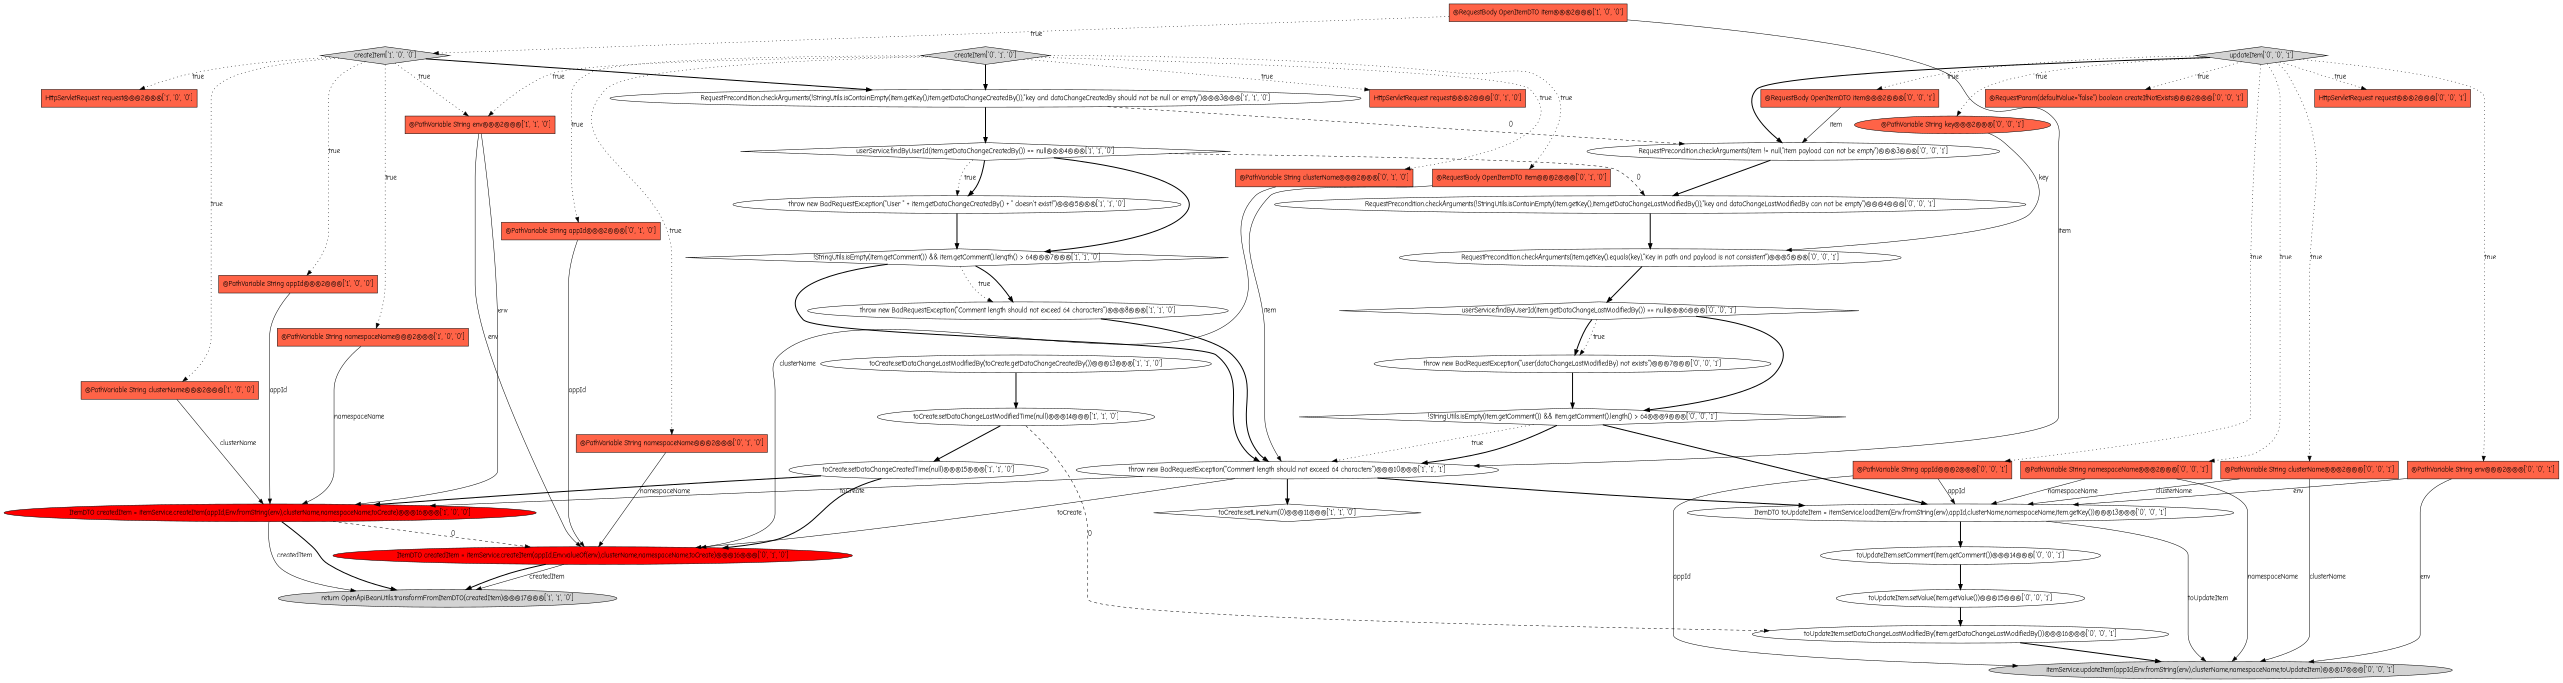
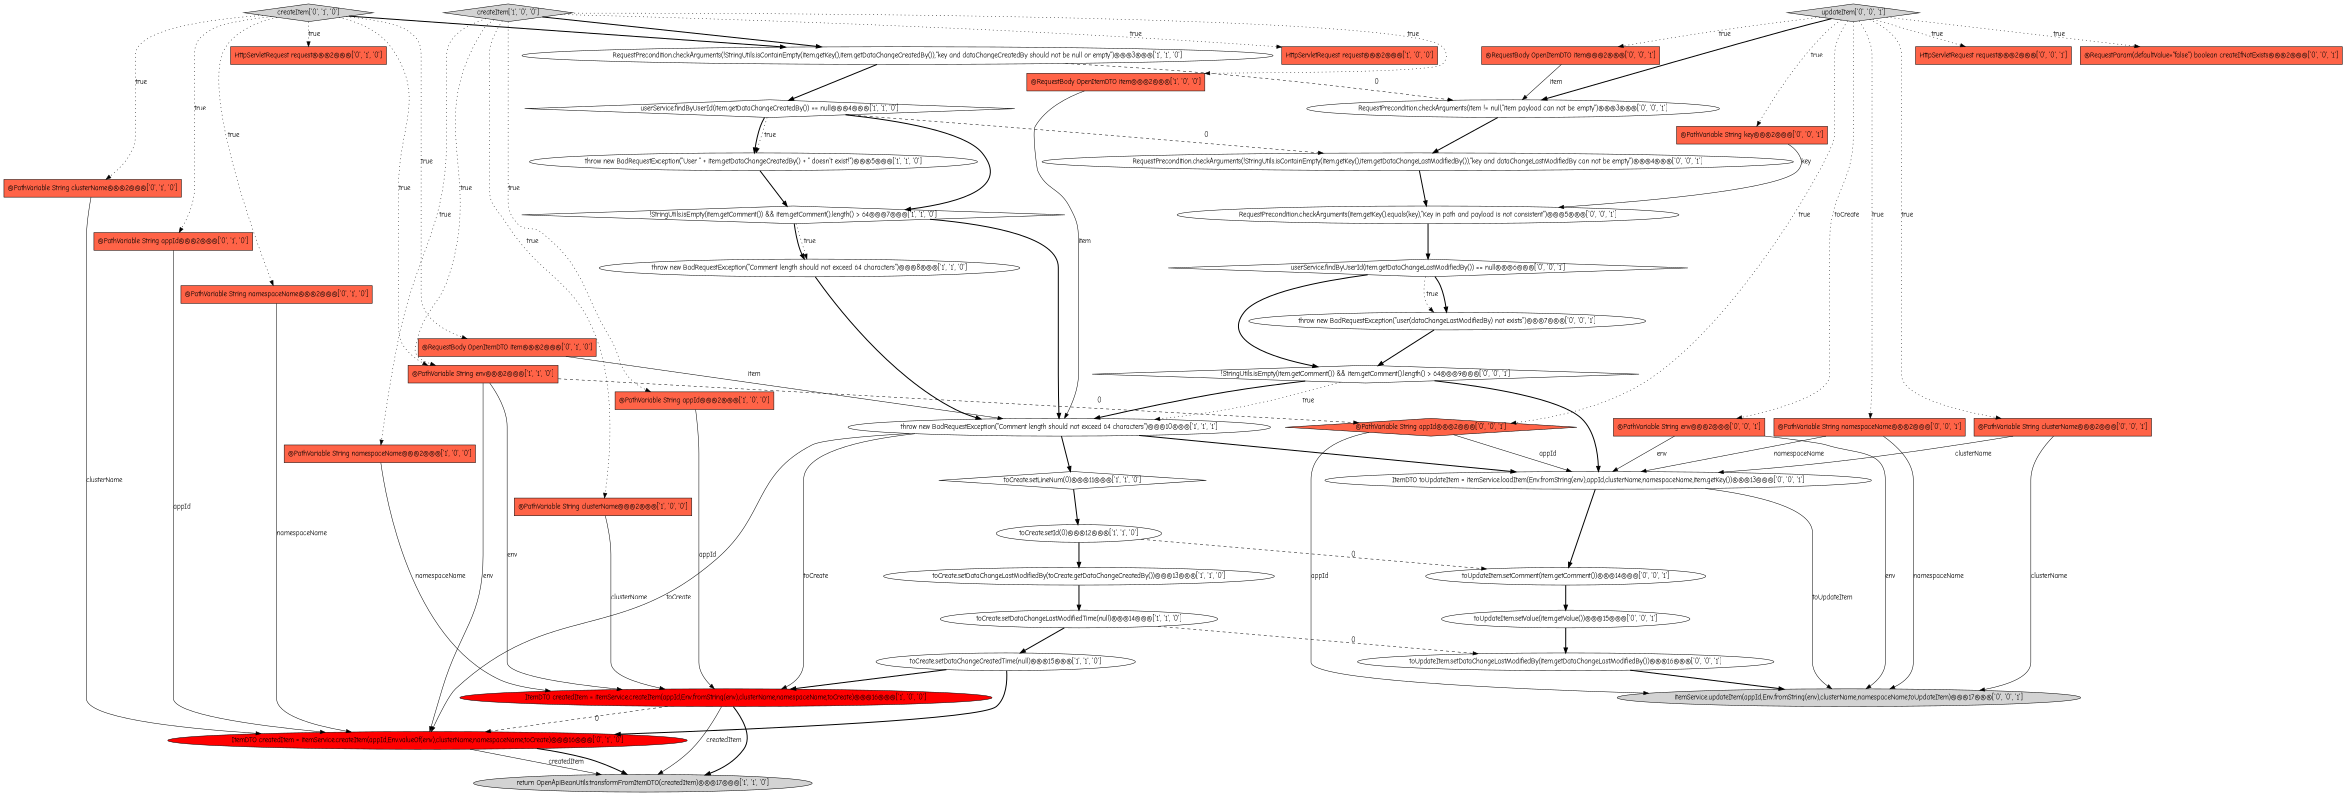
(944, 35) -> (1134, 20)
(1953, 125) -> (1752, 135)
(2490, 258) -> (1847, 215)
none -> (956, 401)
(1932, 470) -> (1431, 427)
none -> (1079, 533)
